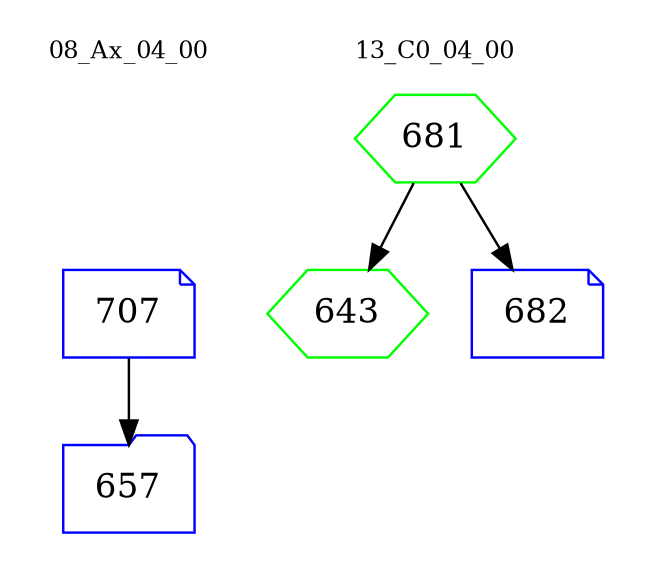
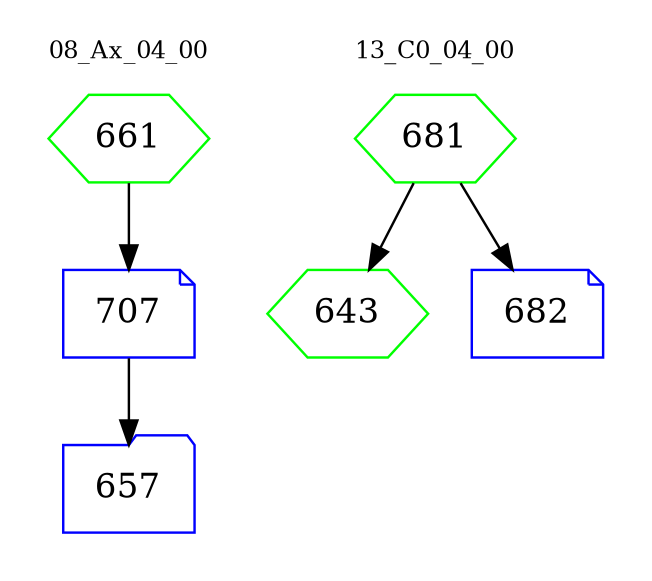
none -> (129, 139)
